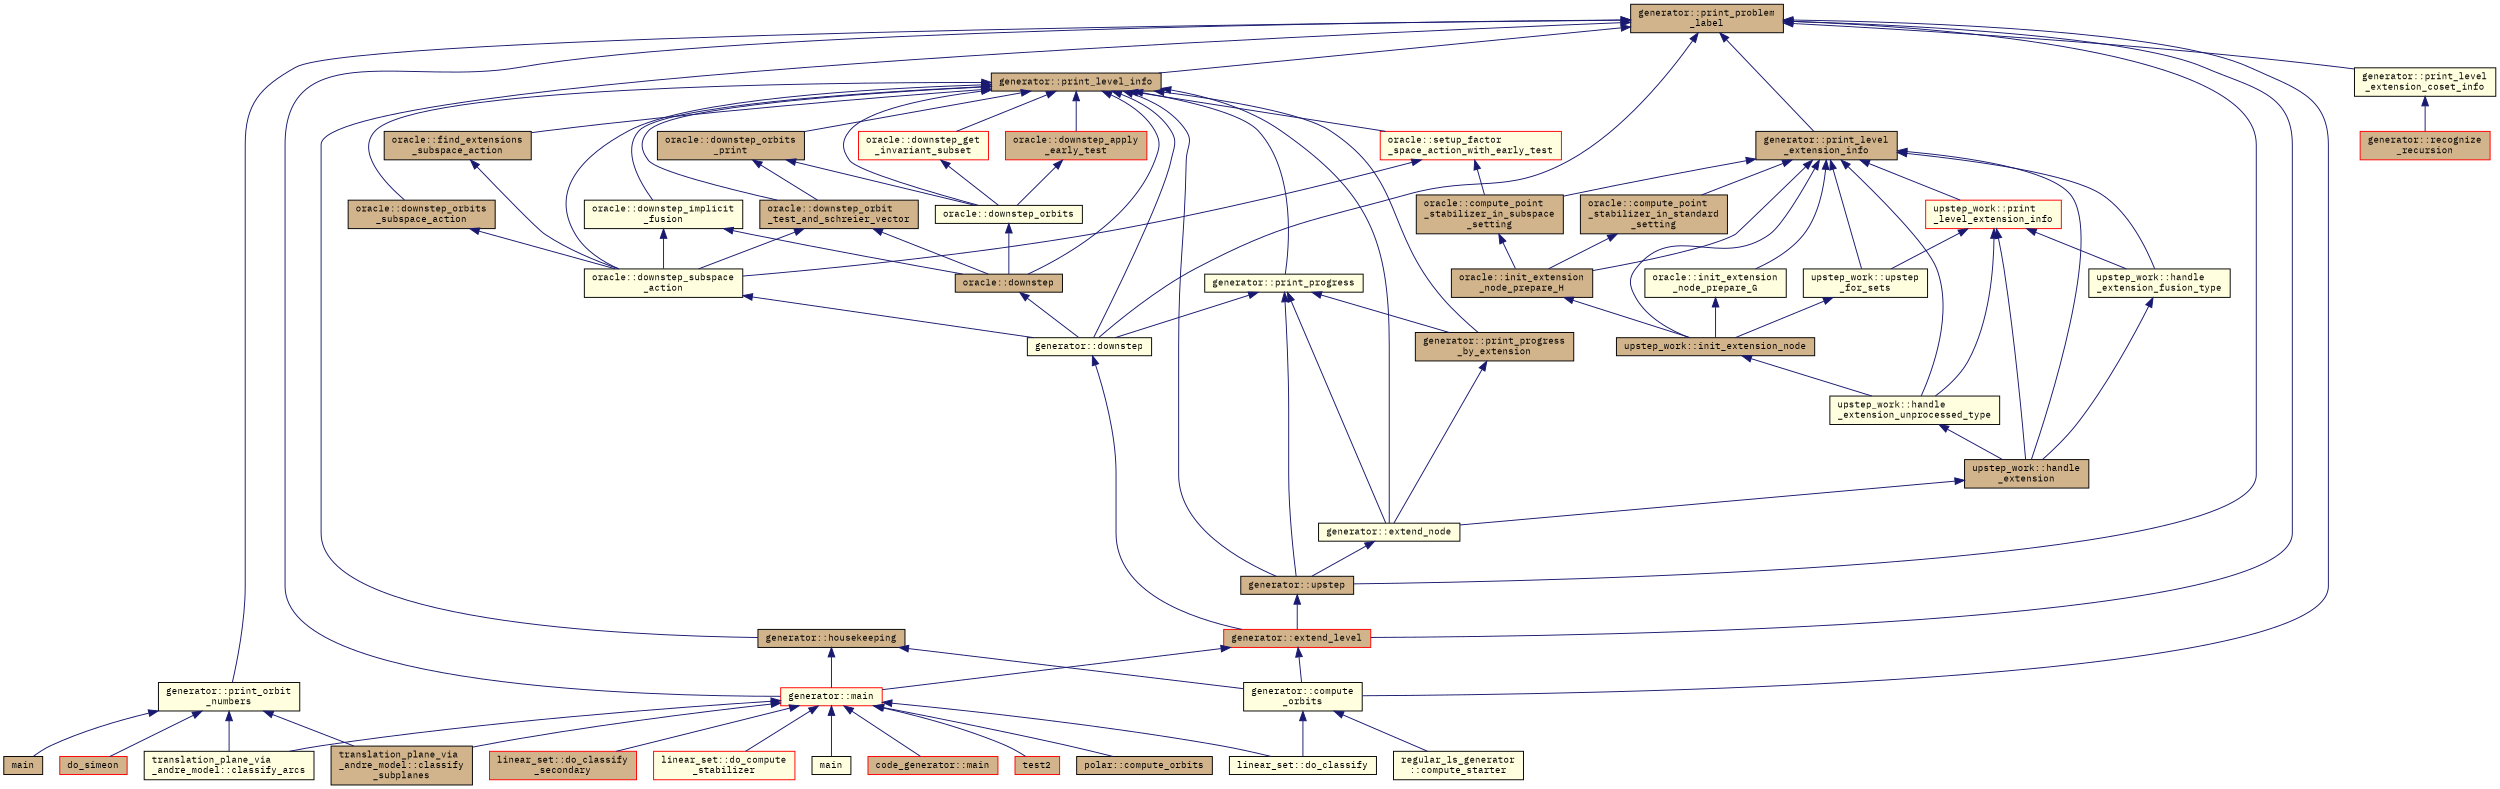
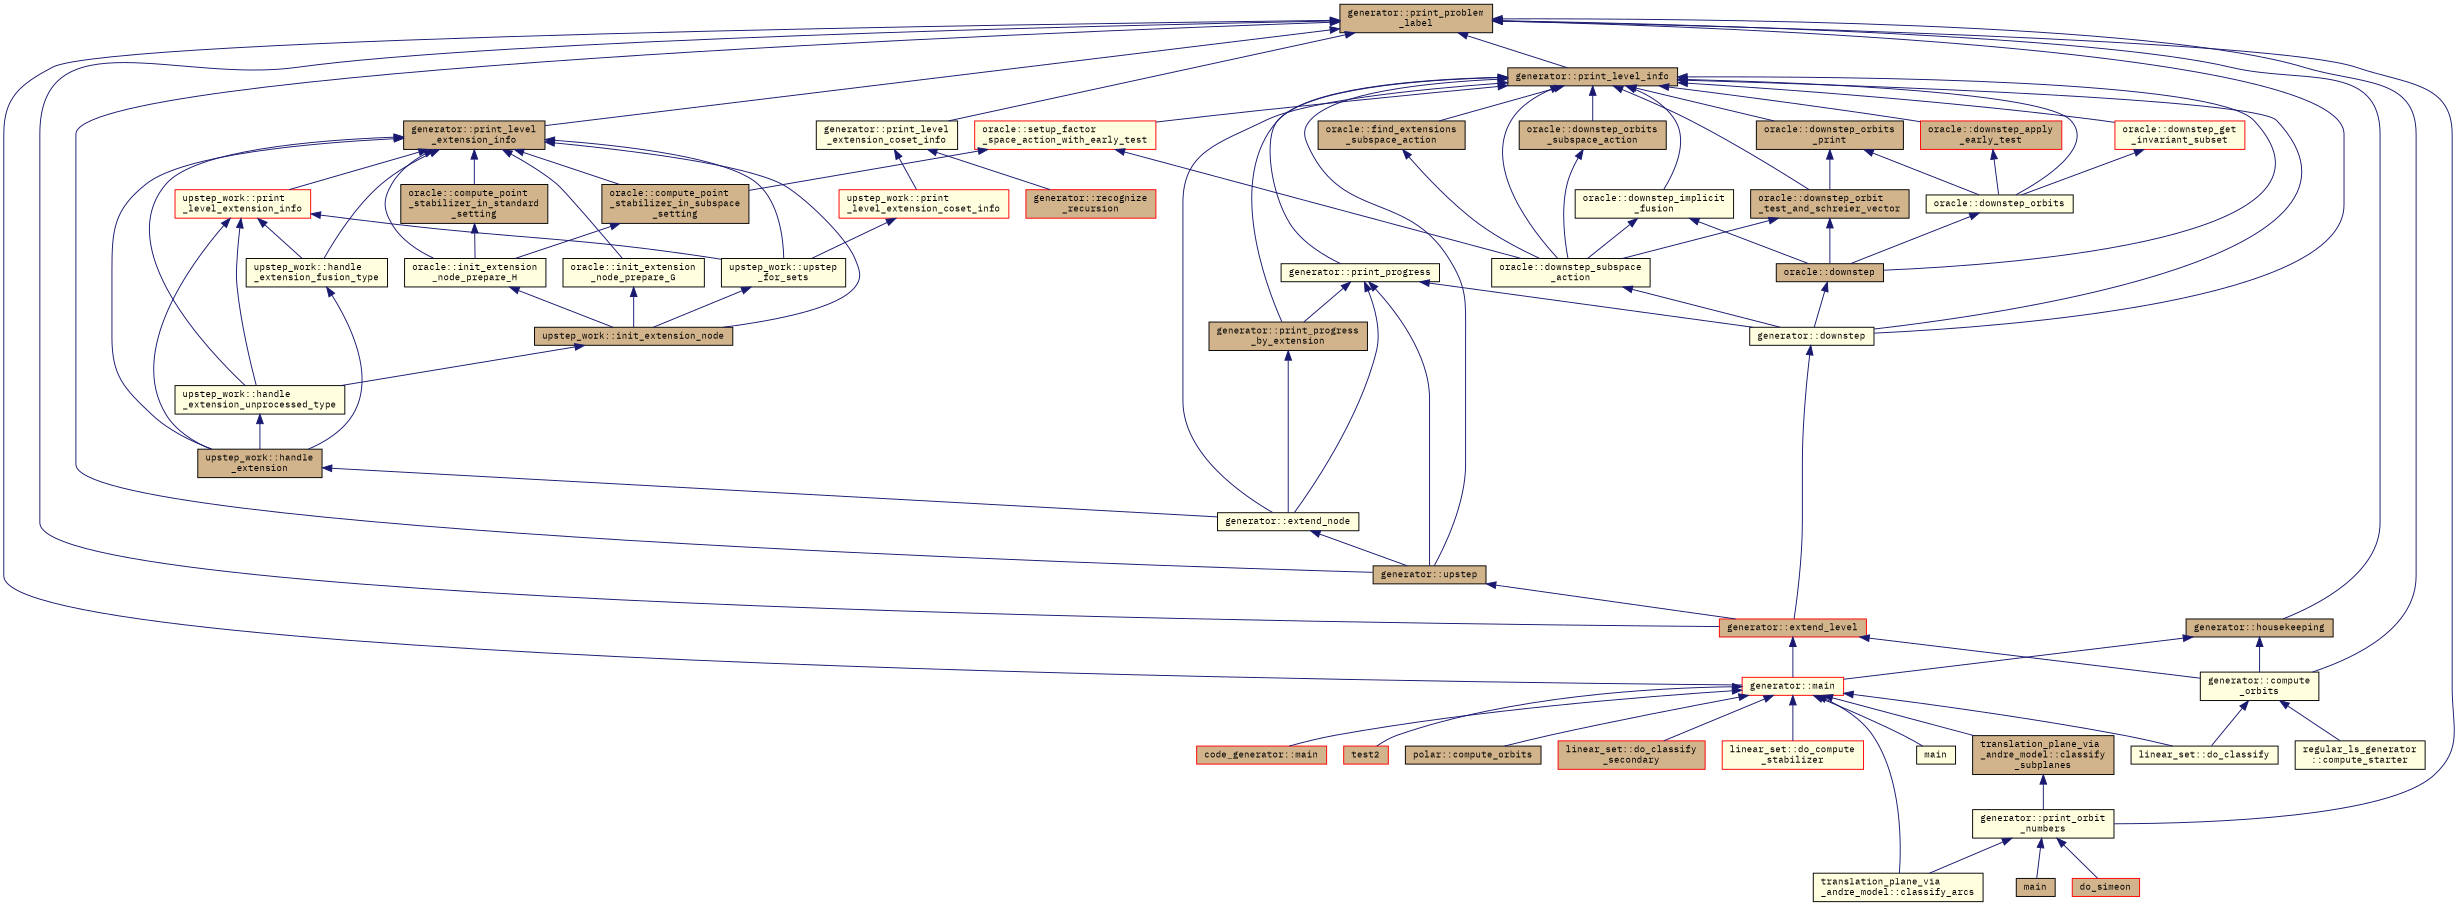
none -> (924, 204)
(1522, 283) -> (475, 273)
(313, 730) -> (2043, 797)
